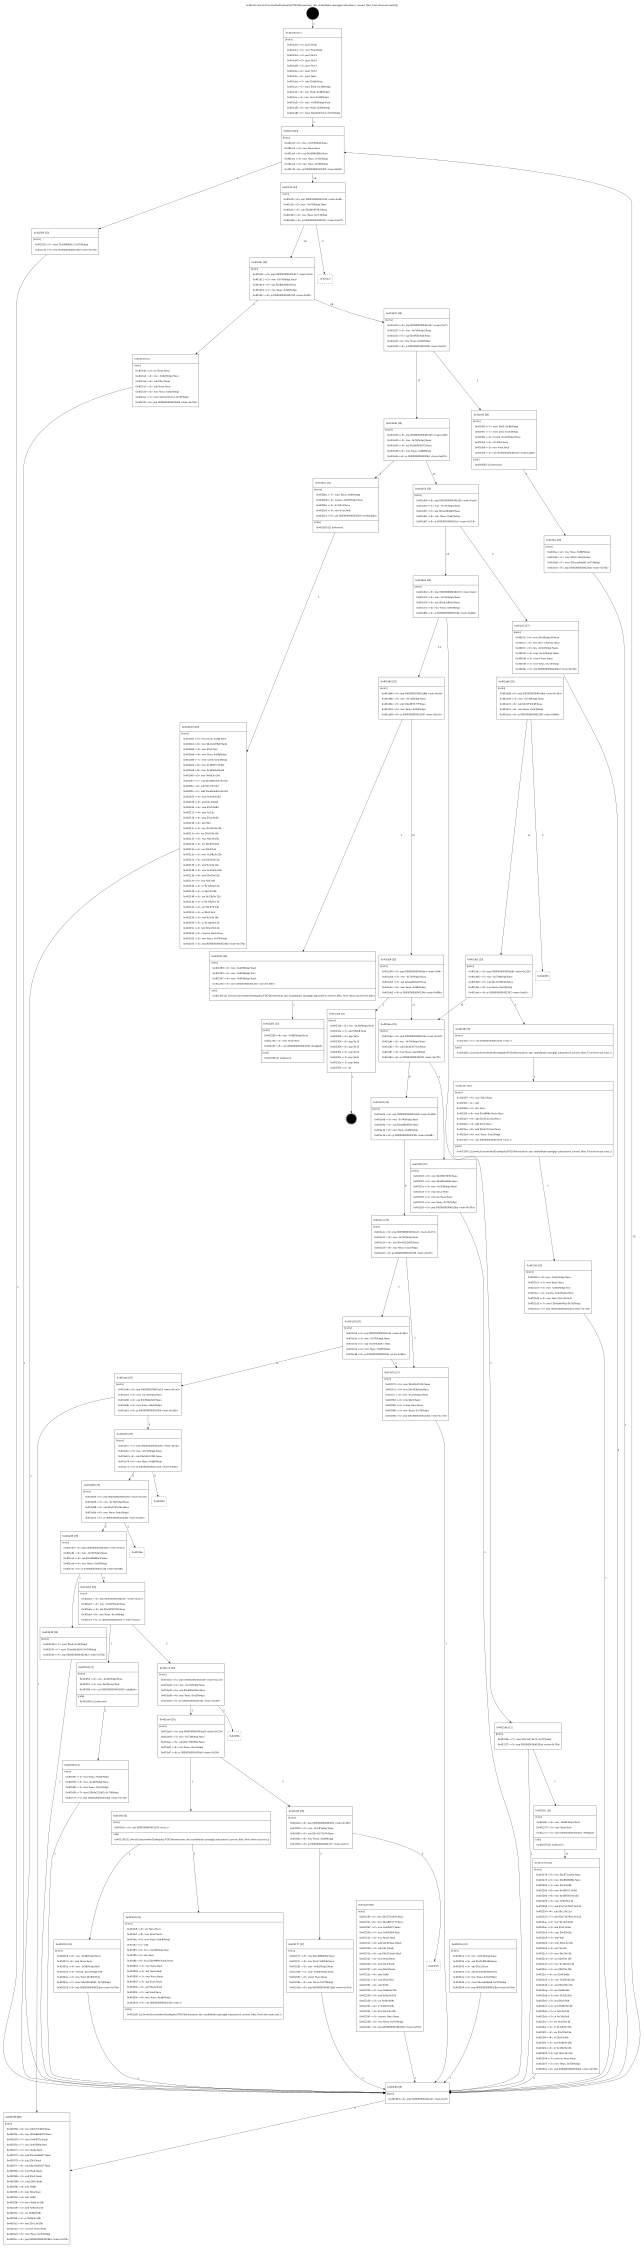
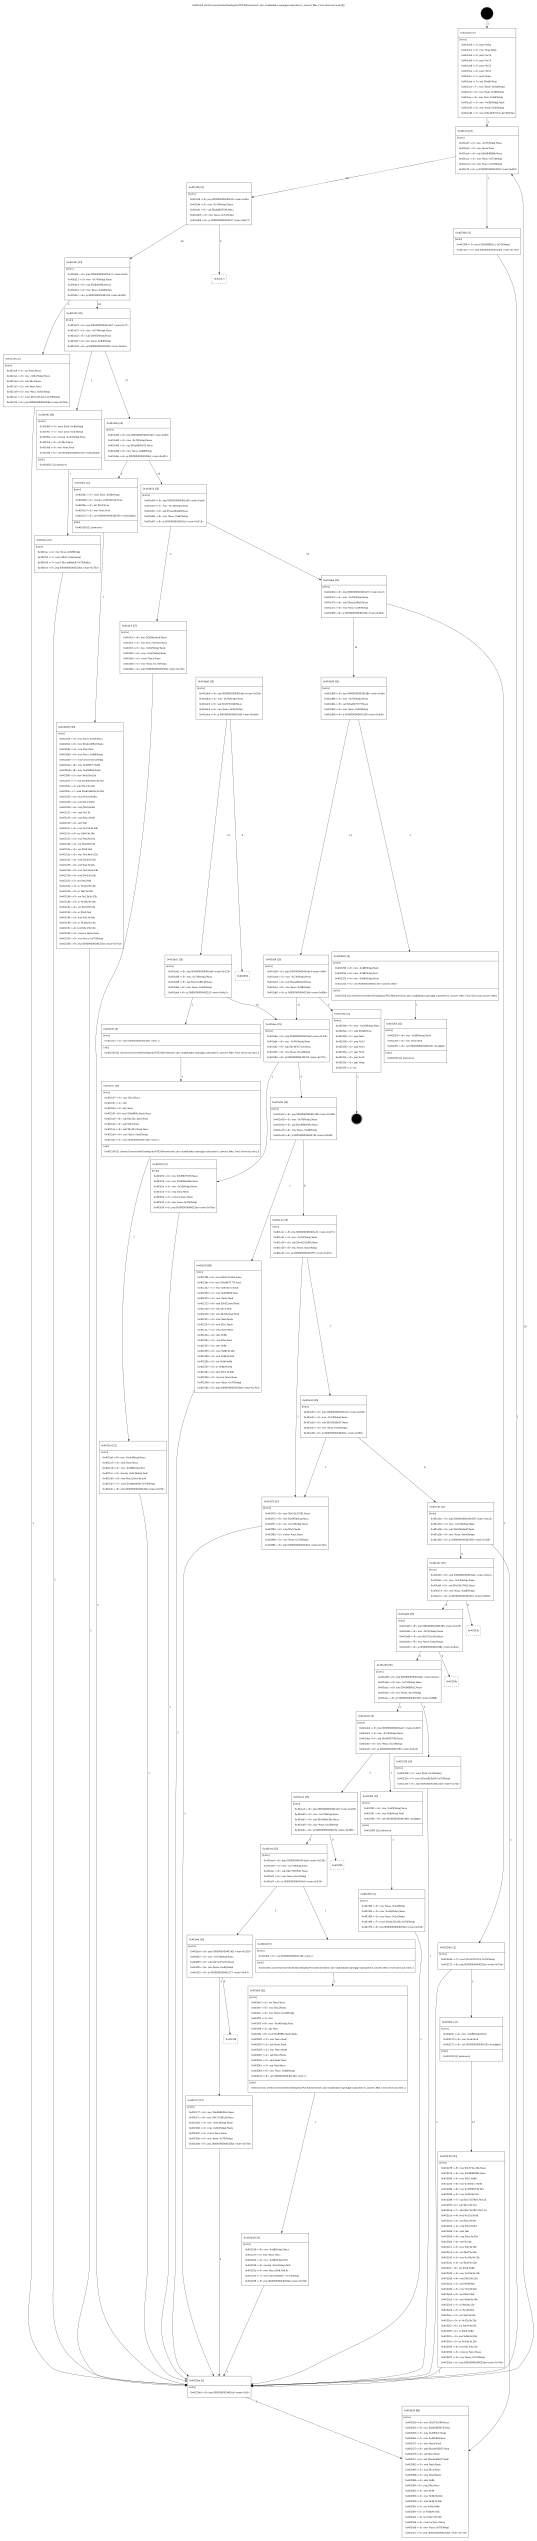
none -> (274, 1200)
(105, 1885) -> (299, 2162)
(483, 1966) -> none
